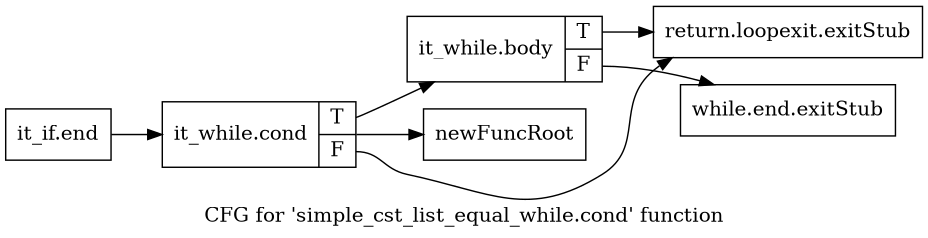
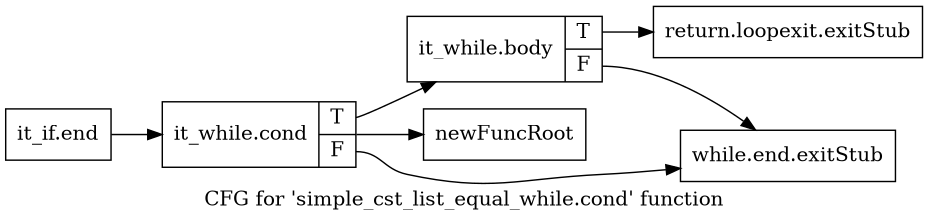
(541, 198) -> (508, 182)
